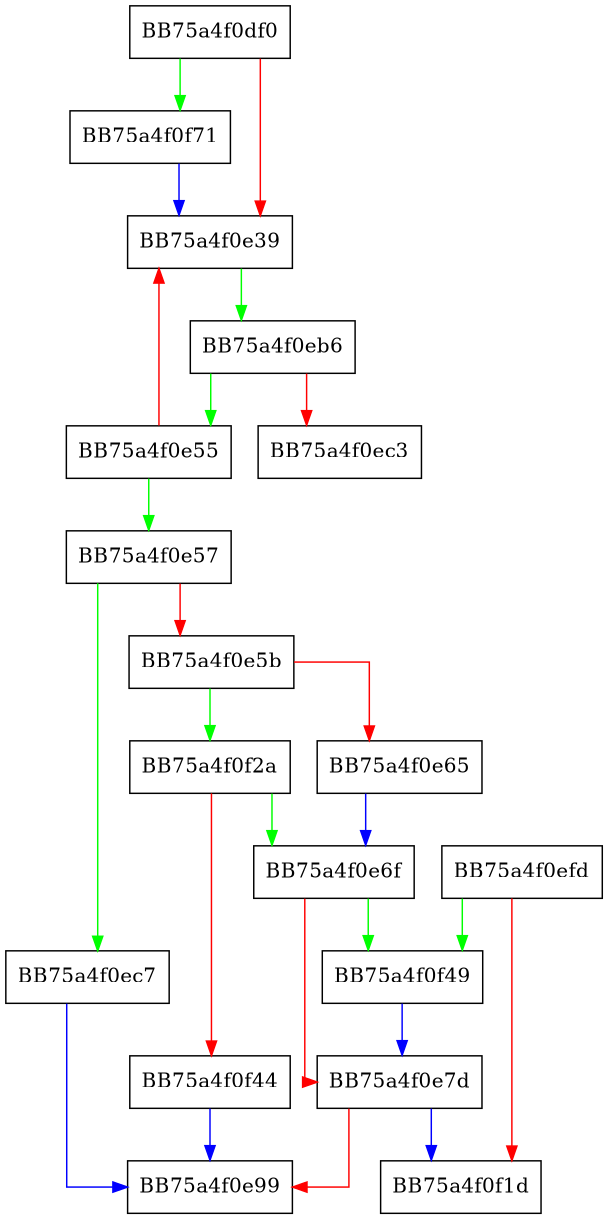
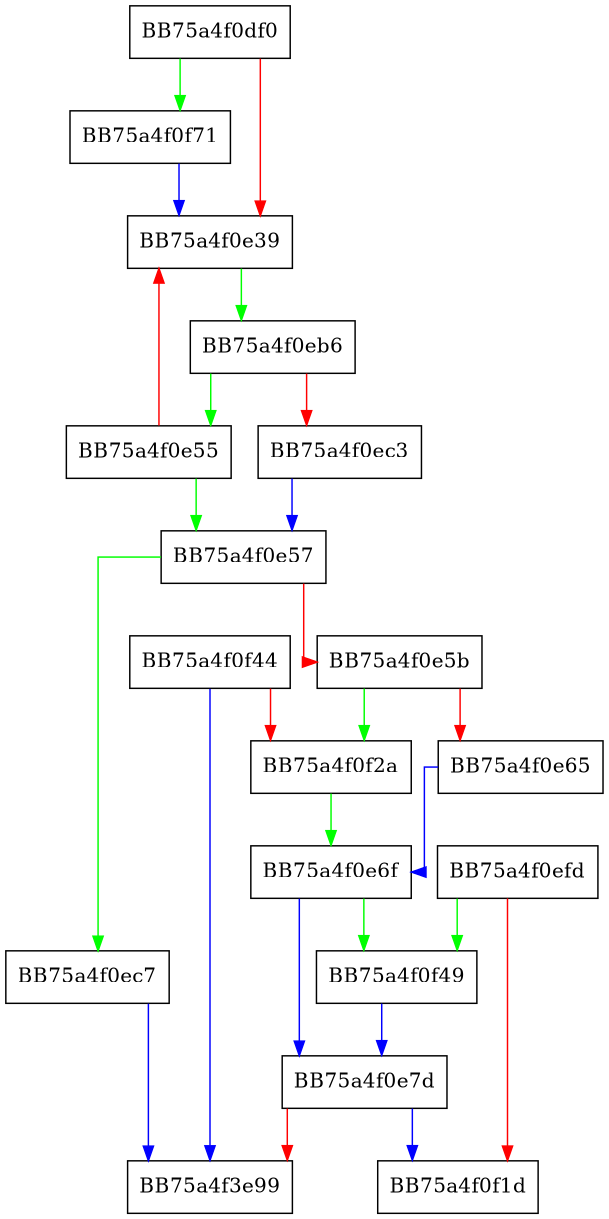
none -> (292, 497)
(211, 917) -> (271, 707)
(305, 991) -> (299, 970)
(210, 1187) -> (210, 1187)
